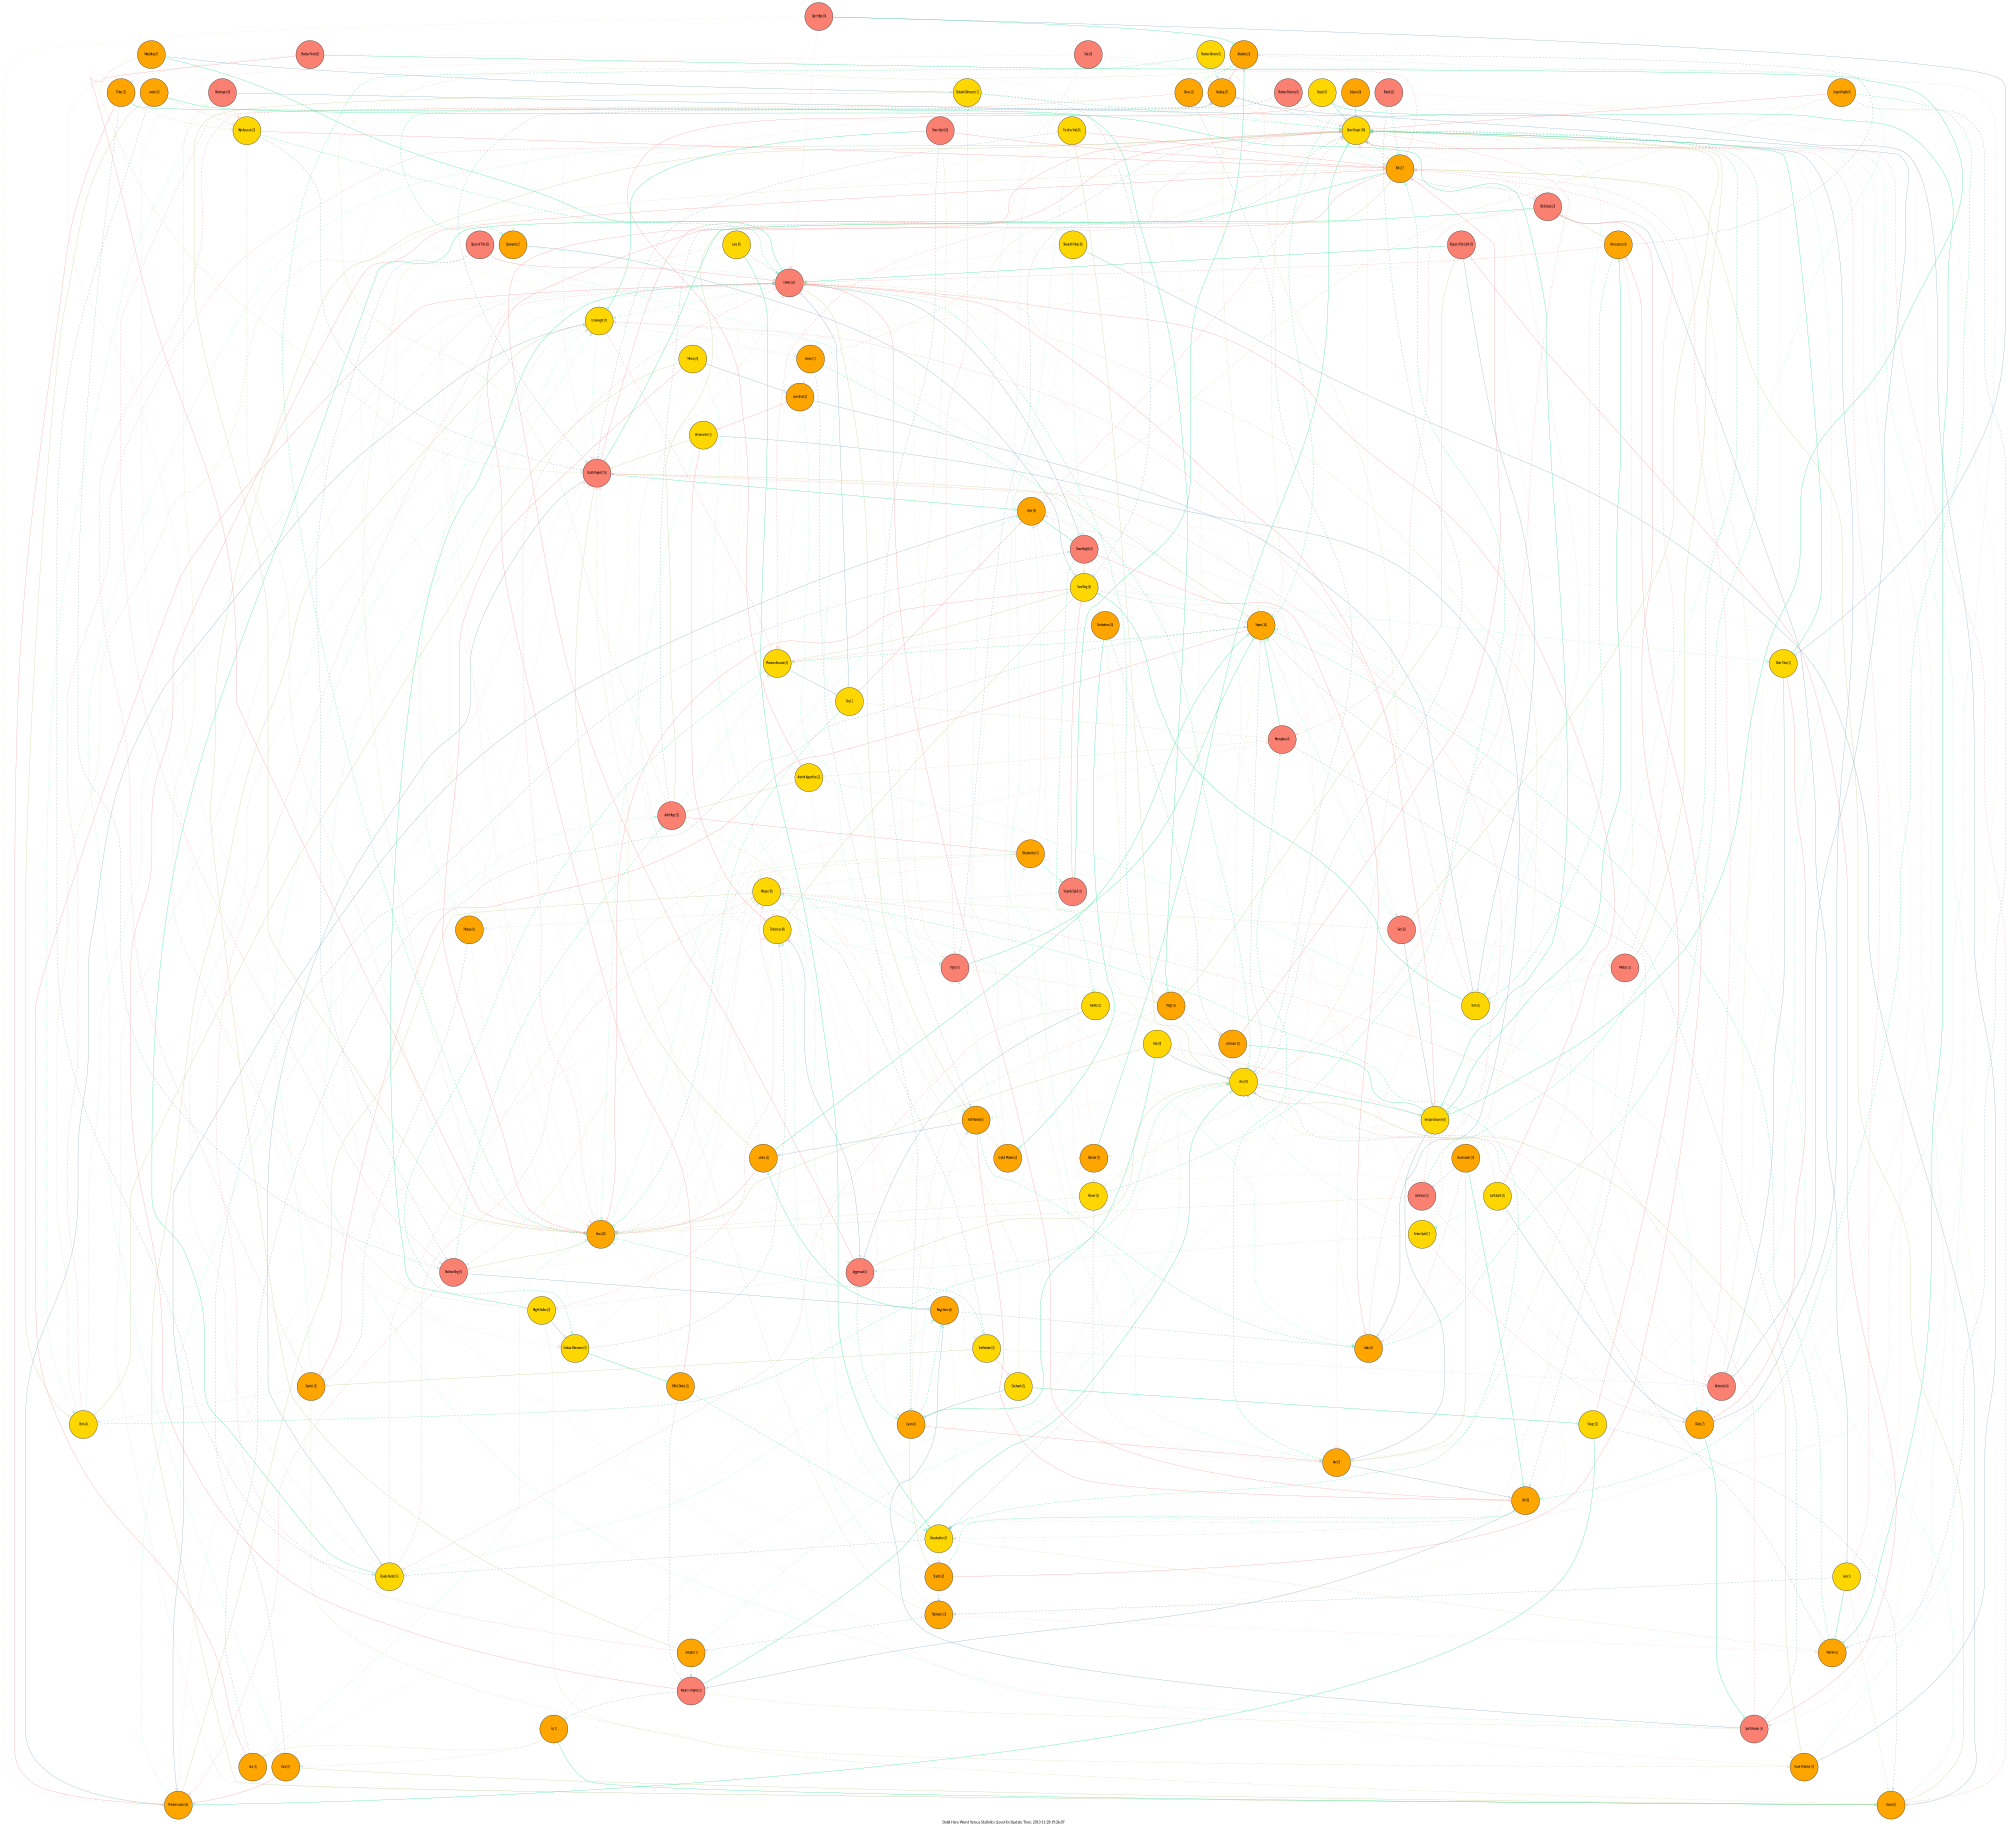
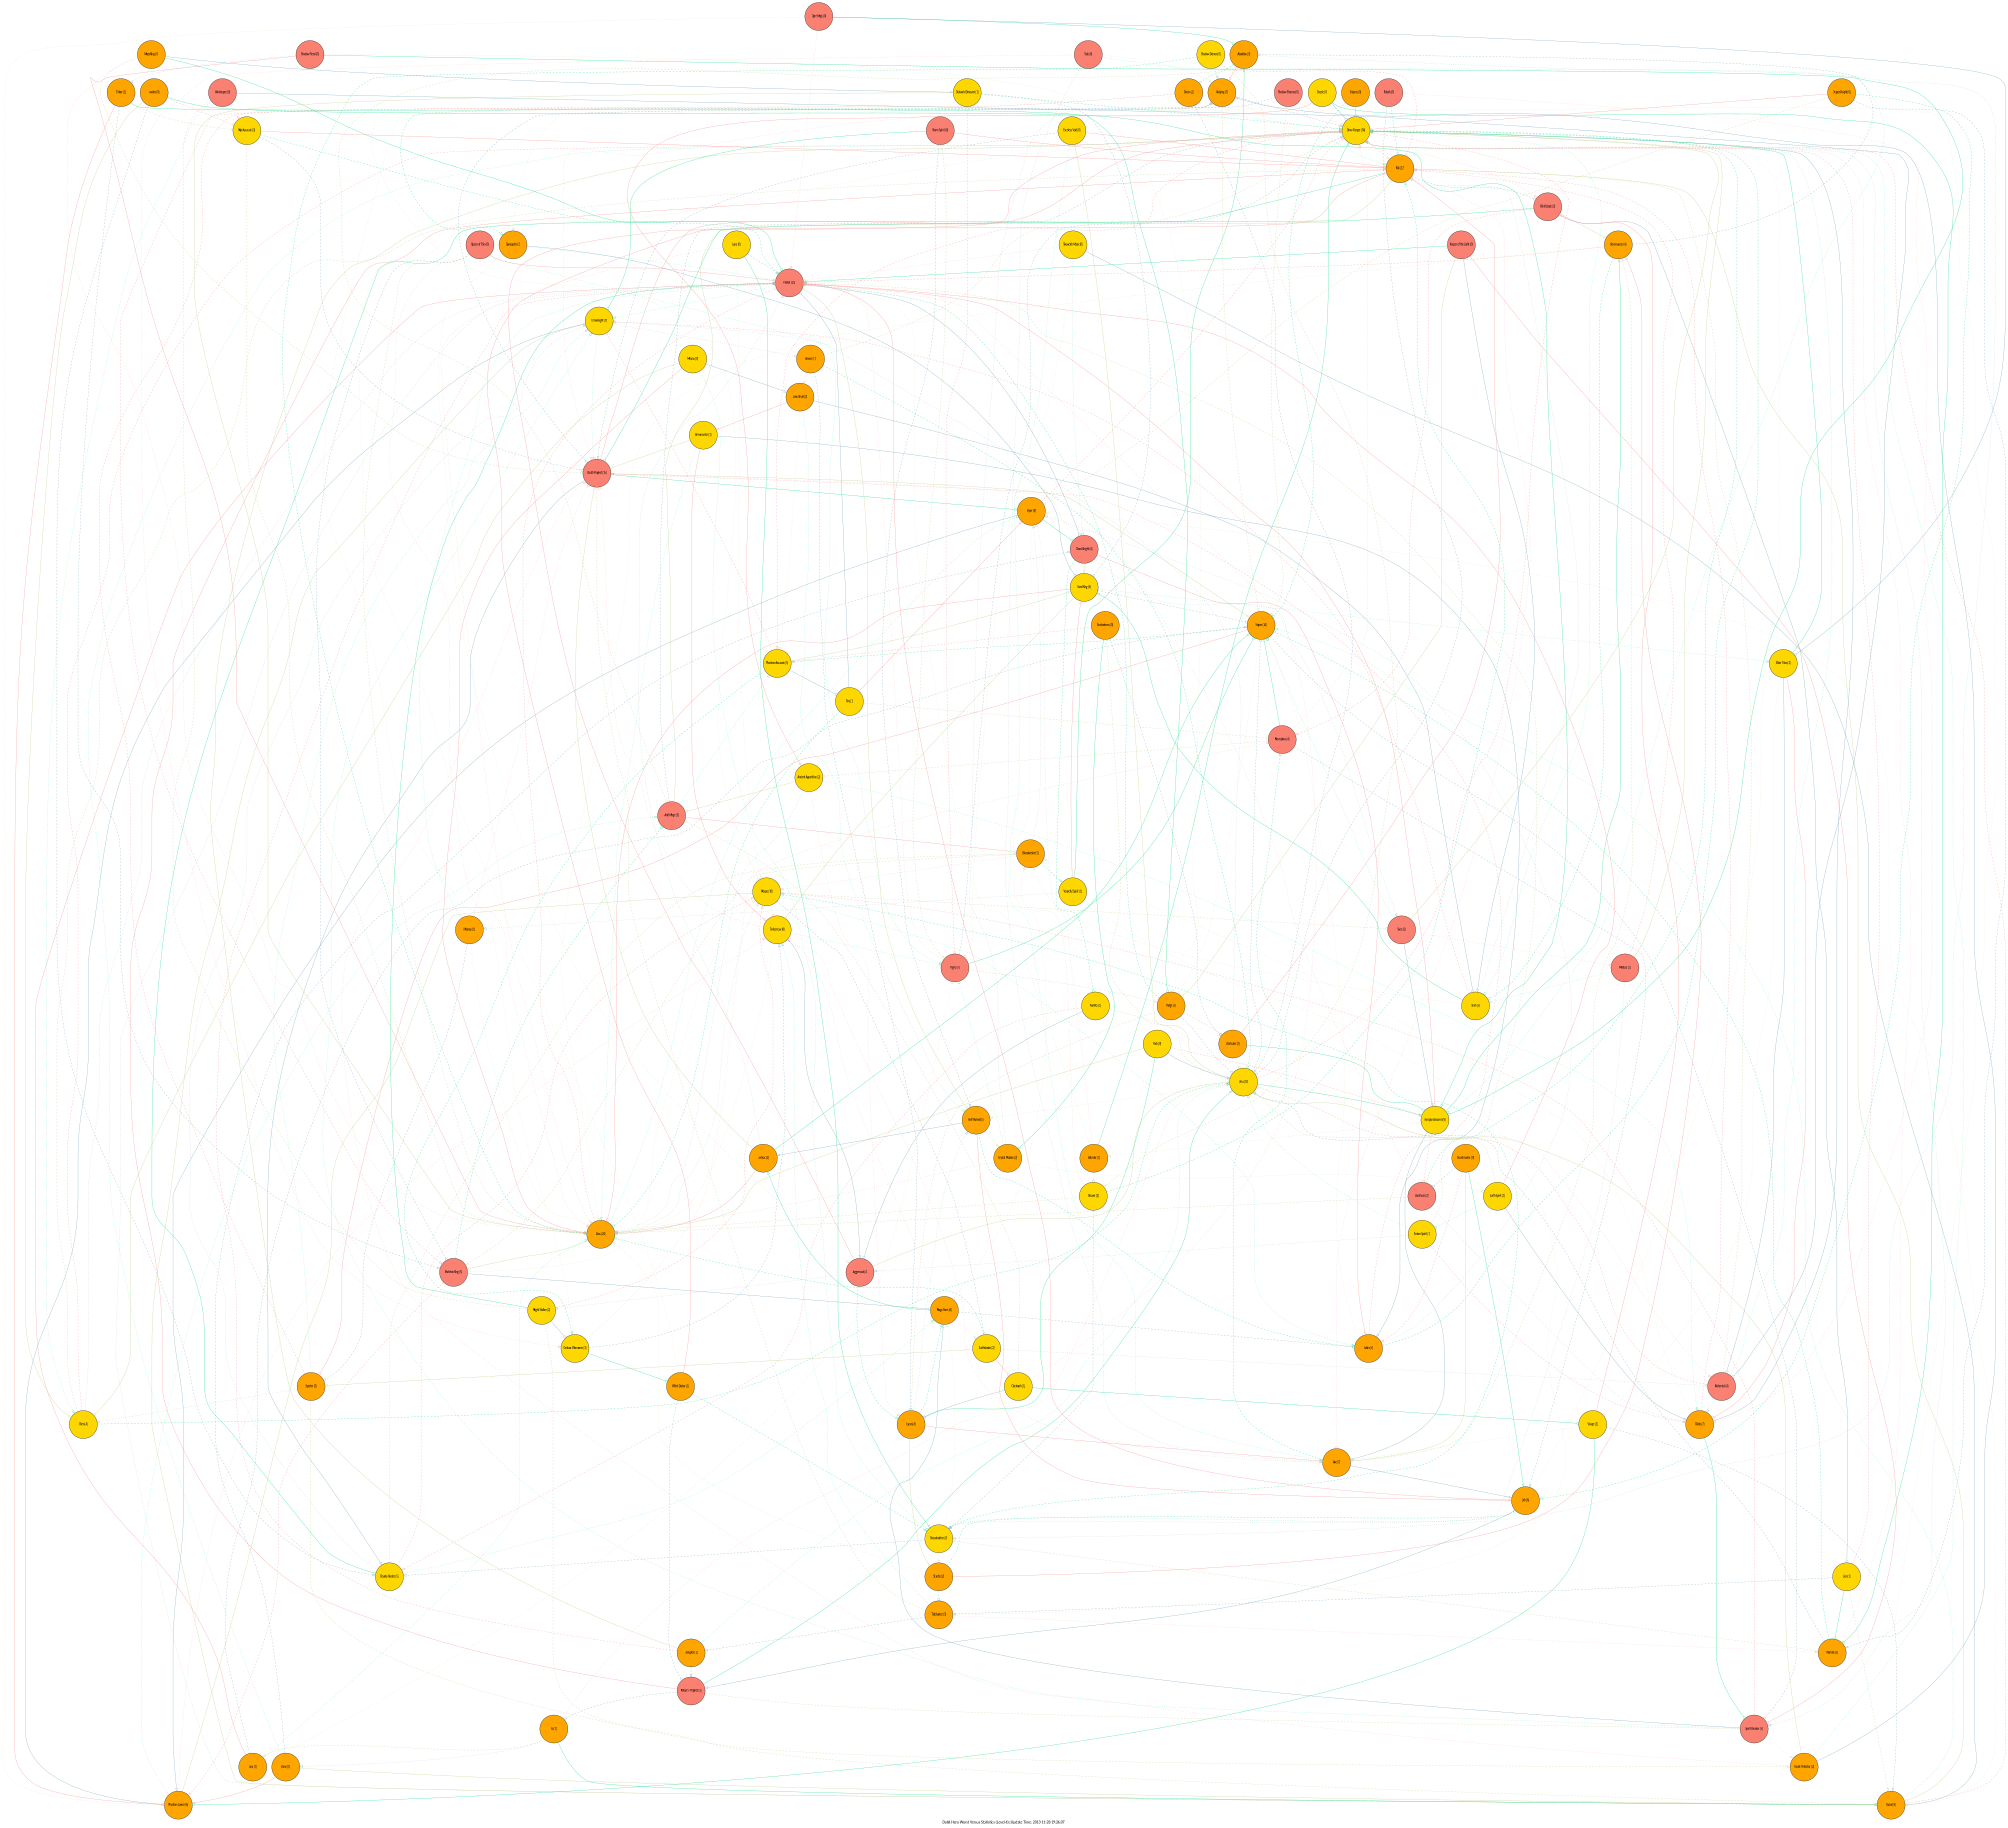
(1073, 892) -> (1073, 892)
